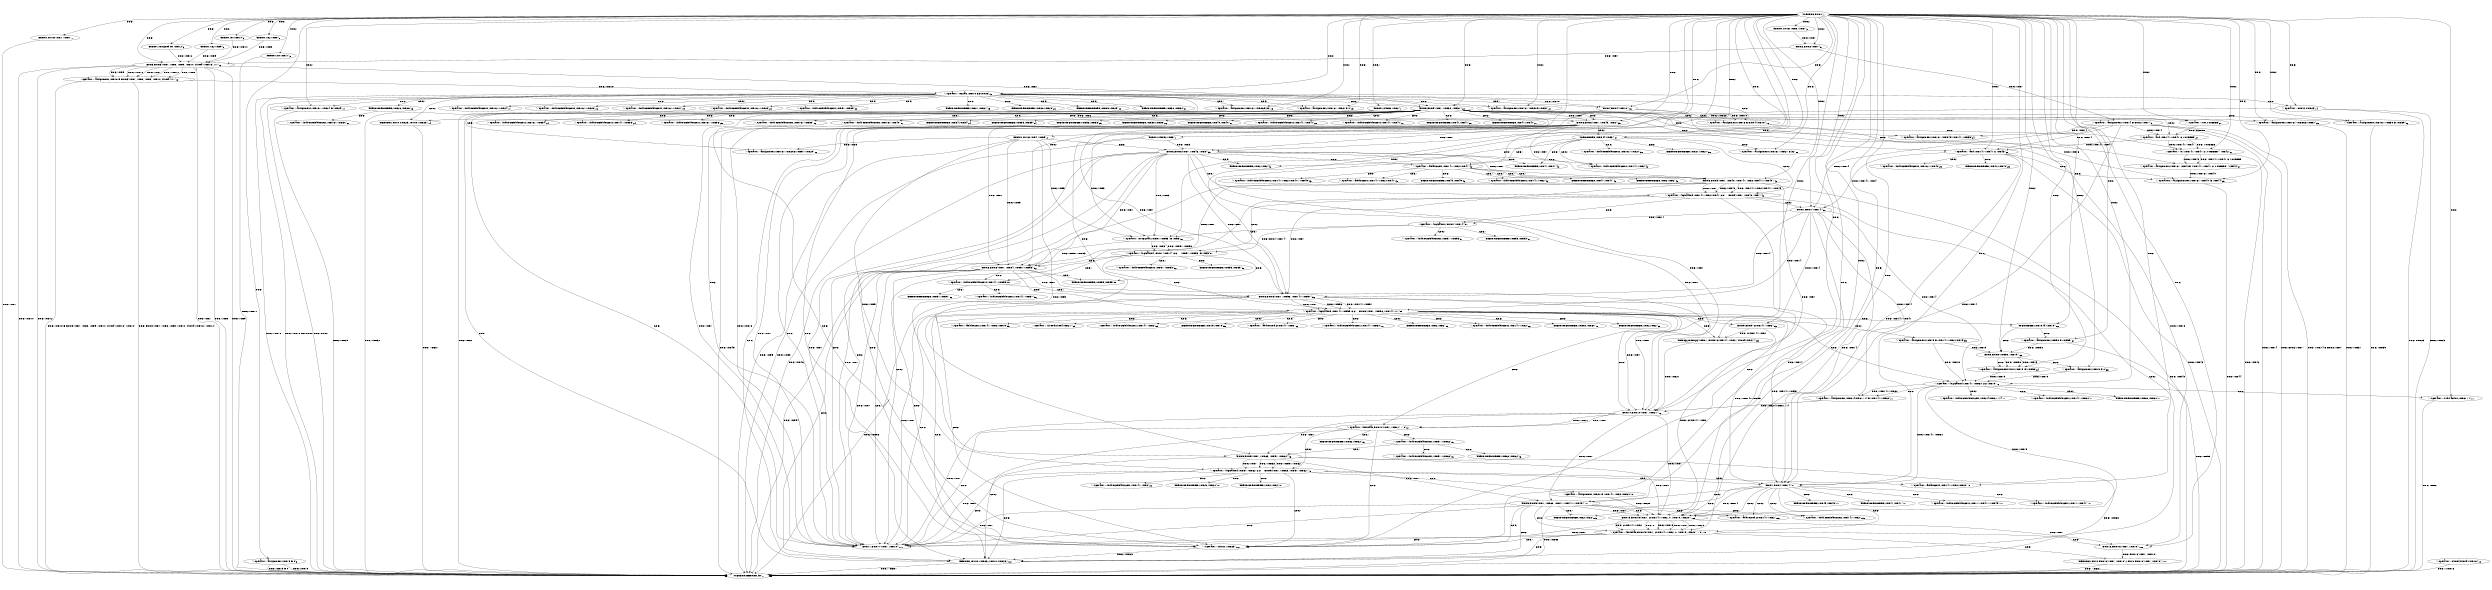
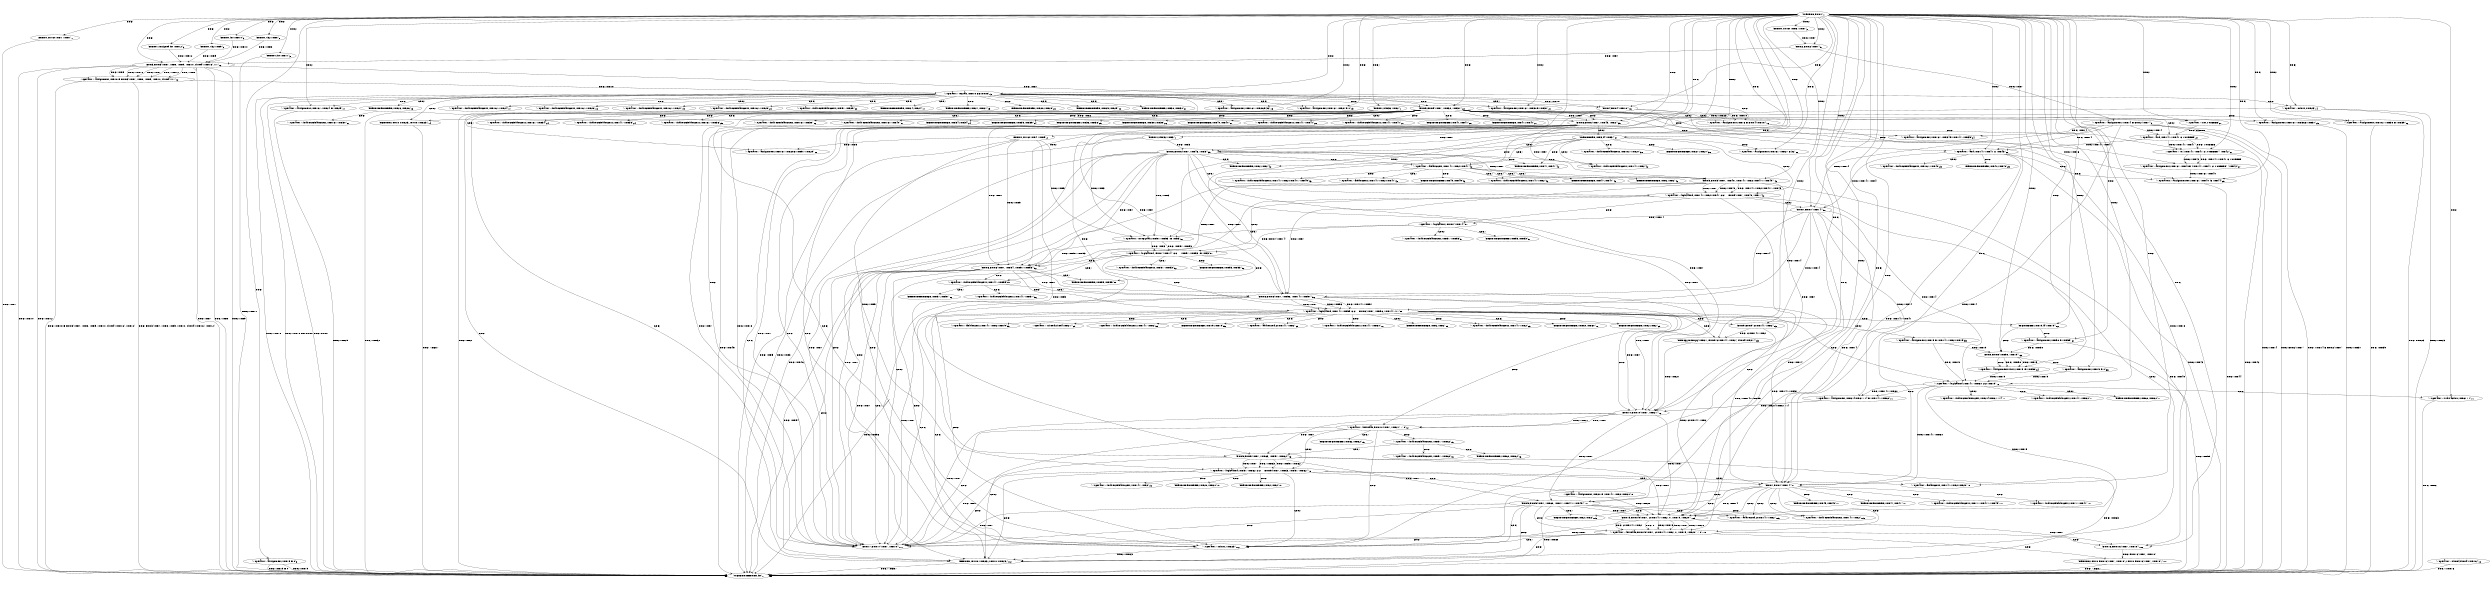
none -> (902, 108)
(1107, 144) -> (1398, 150)
